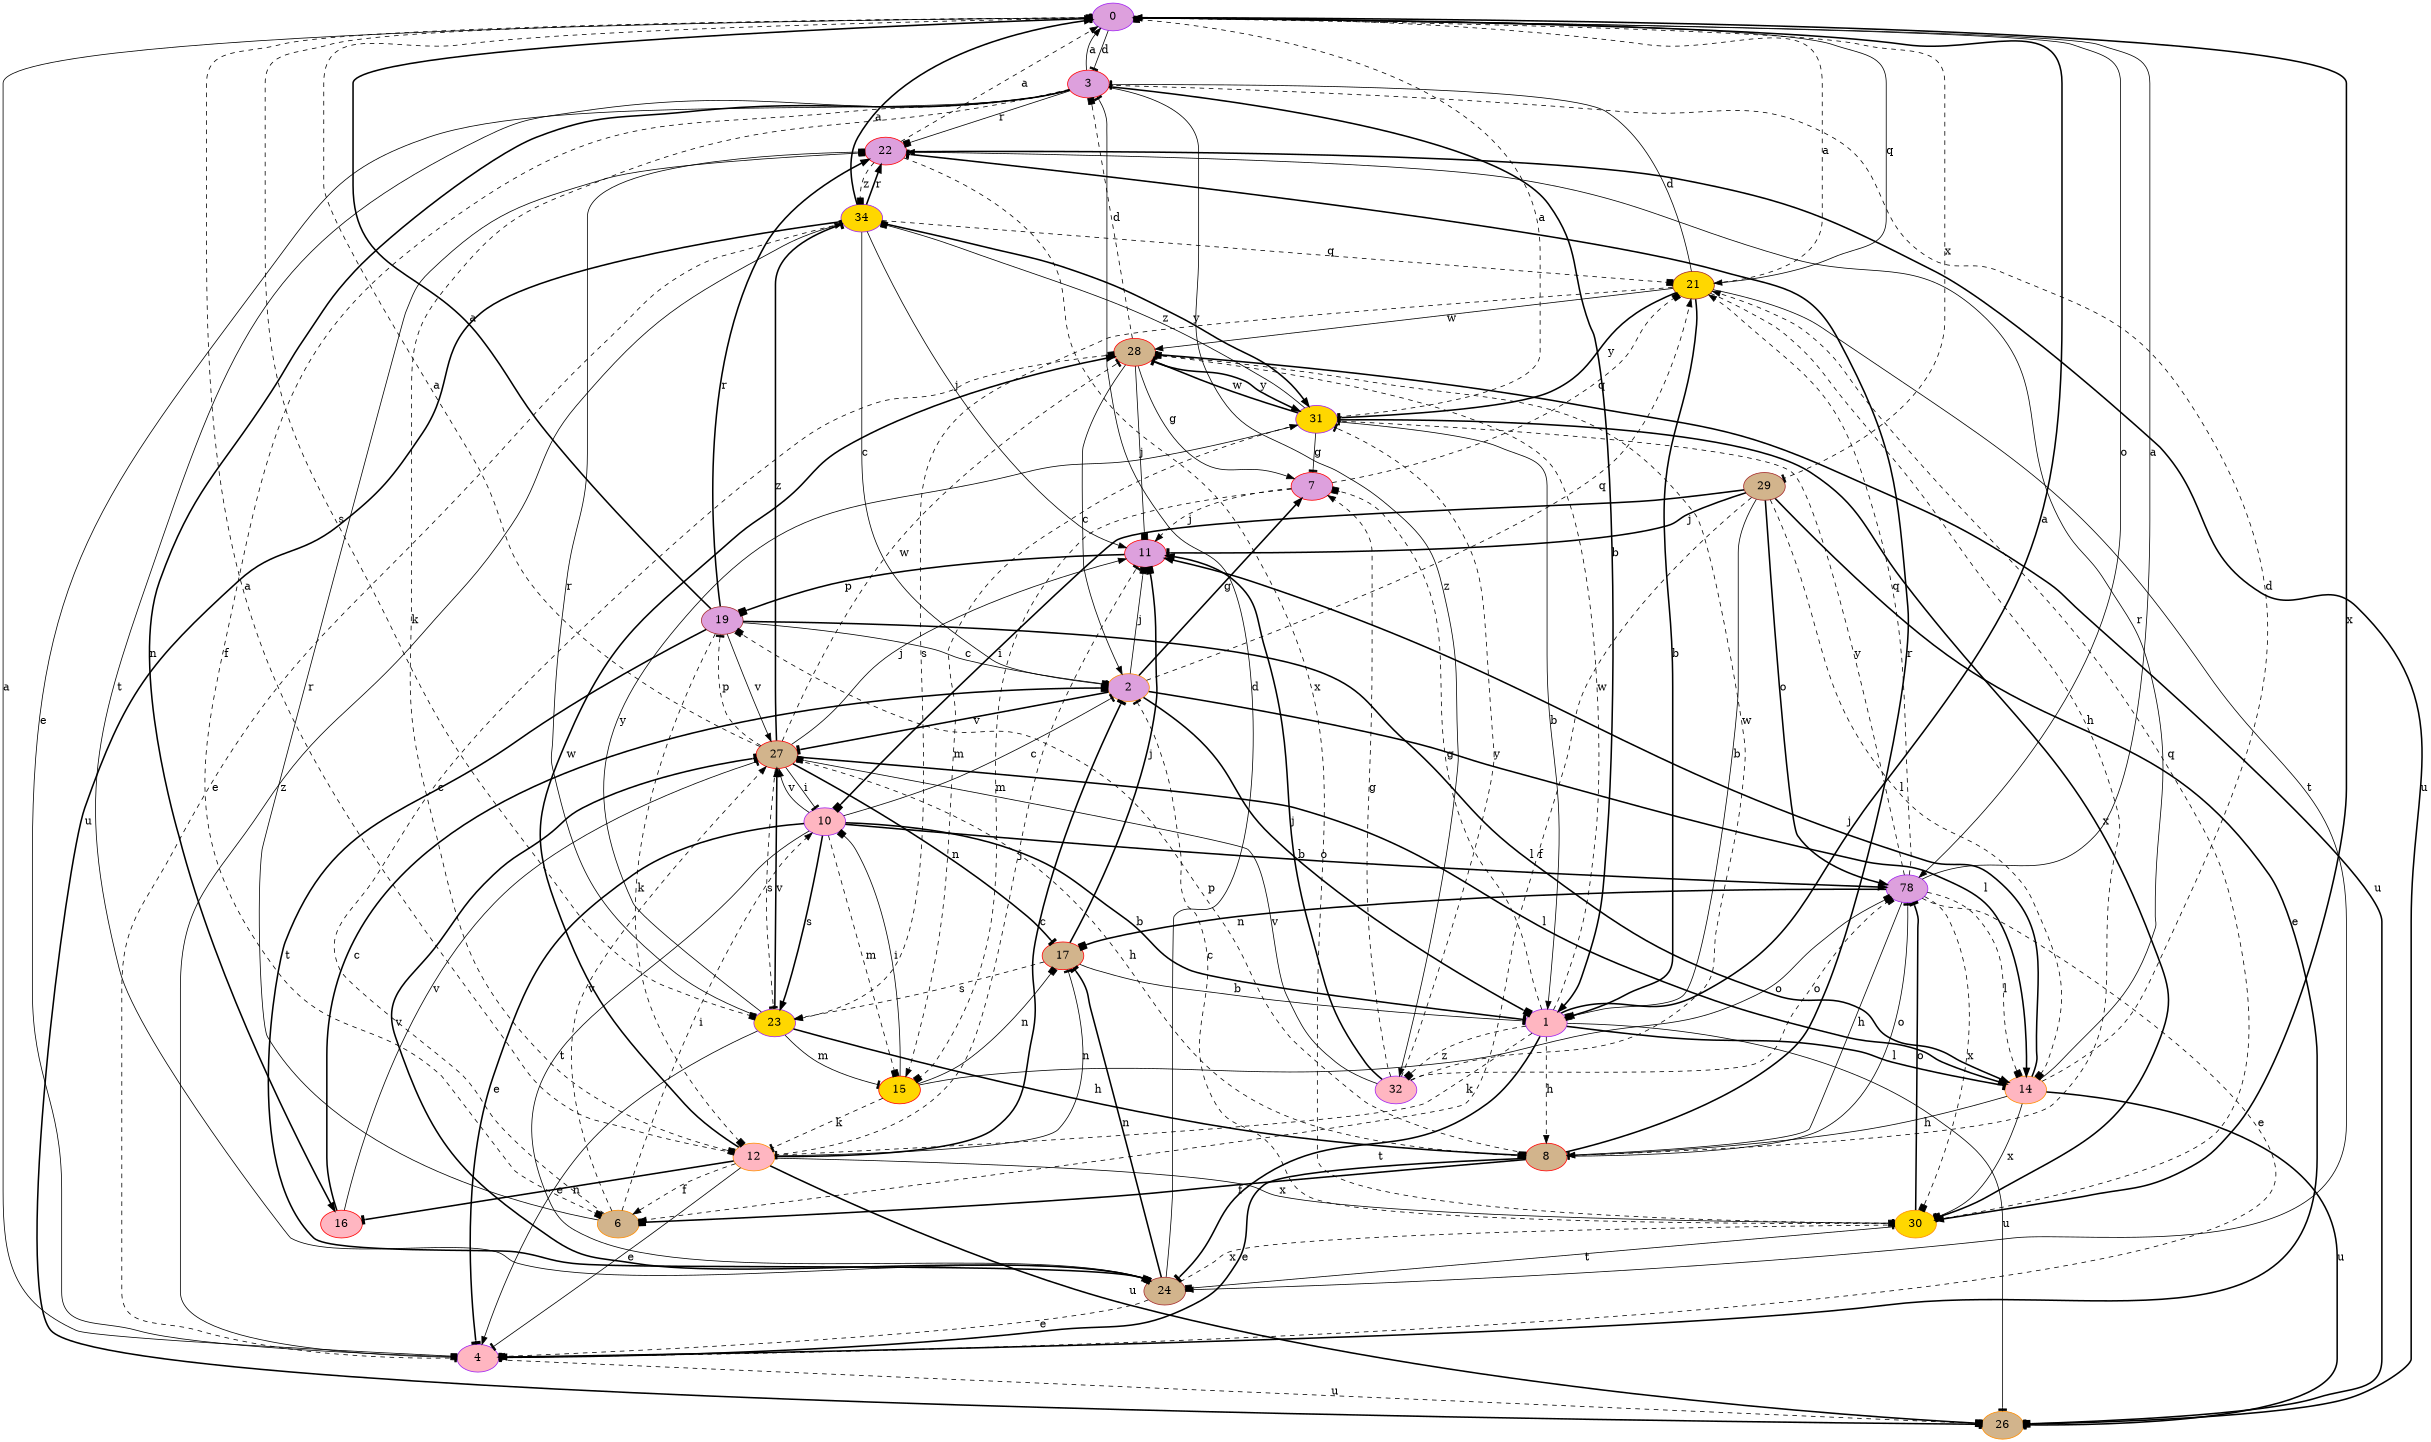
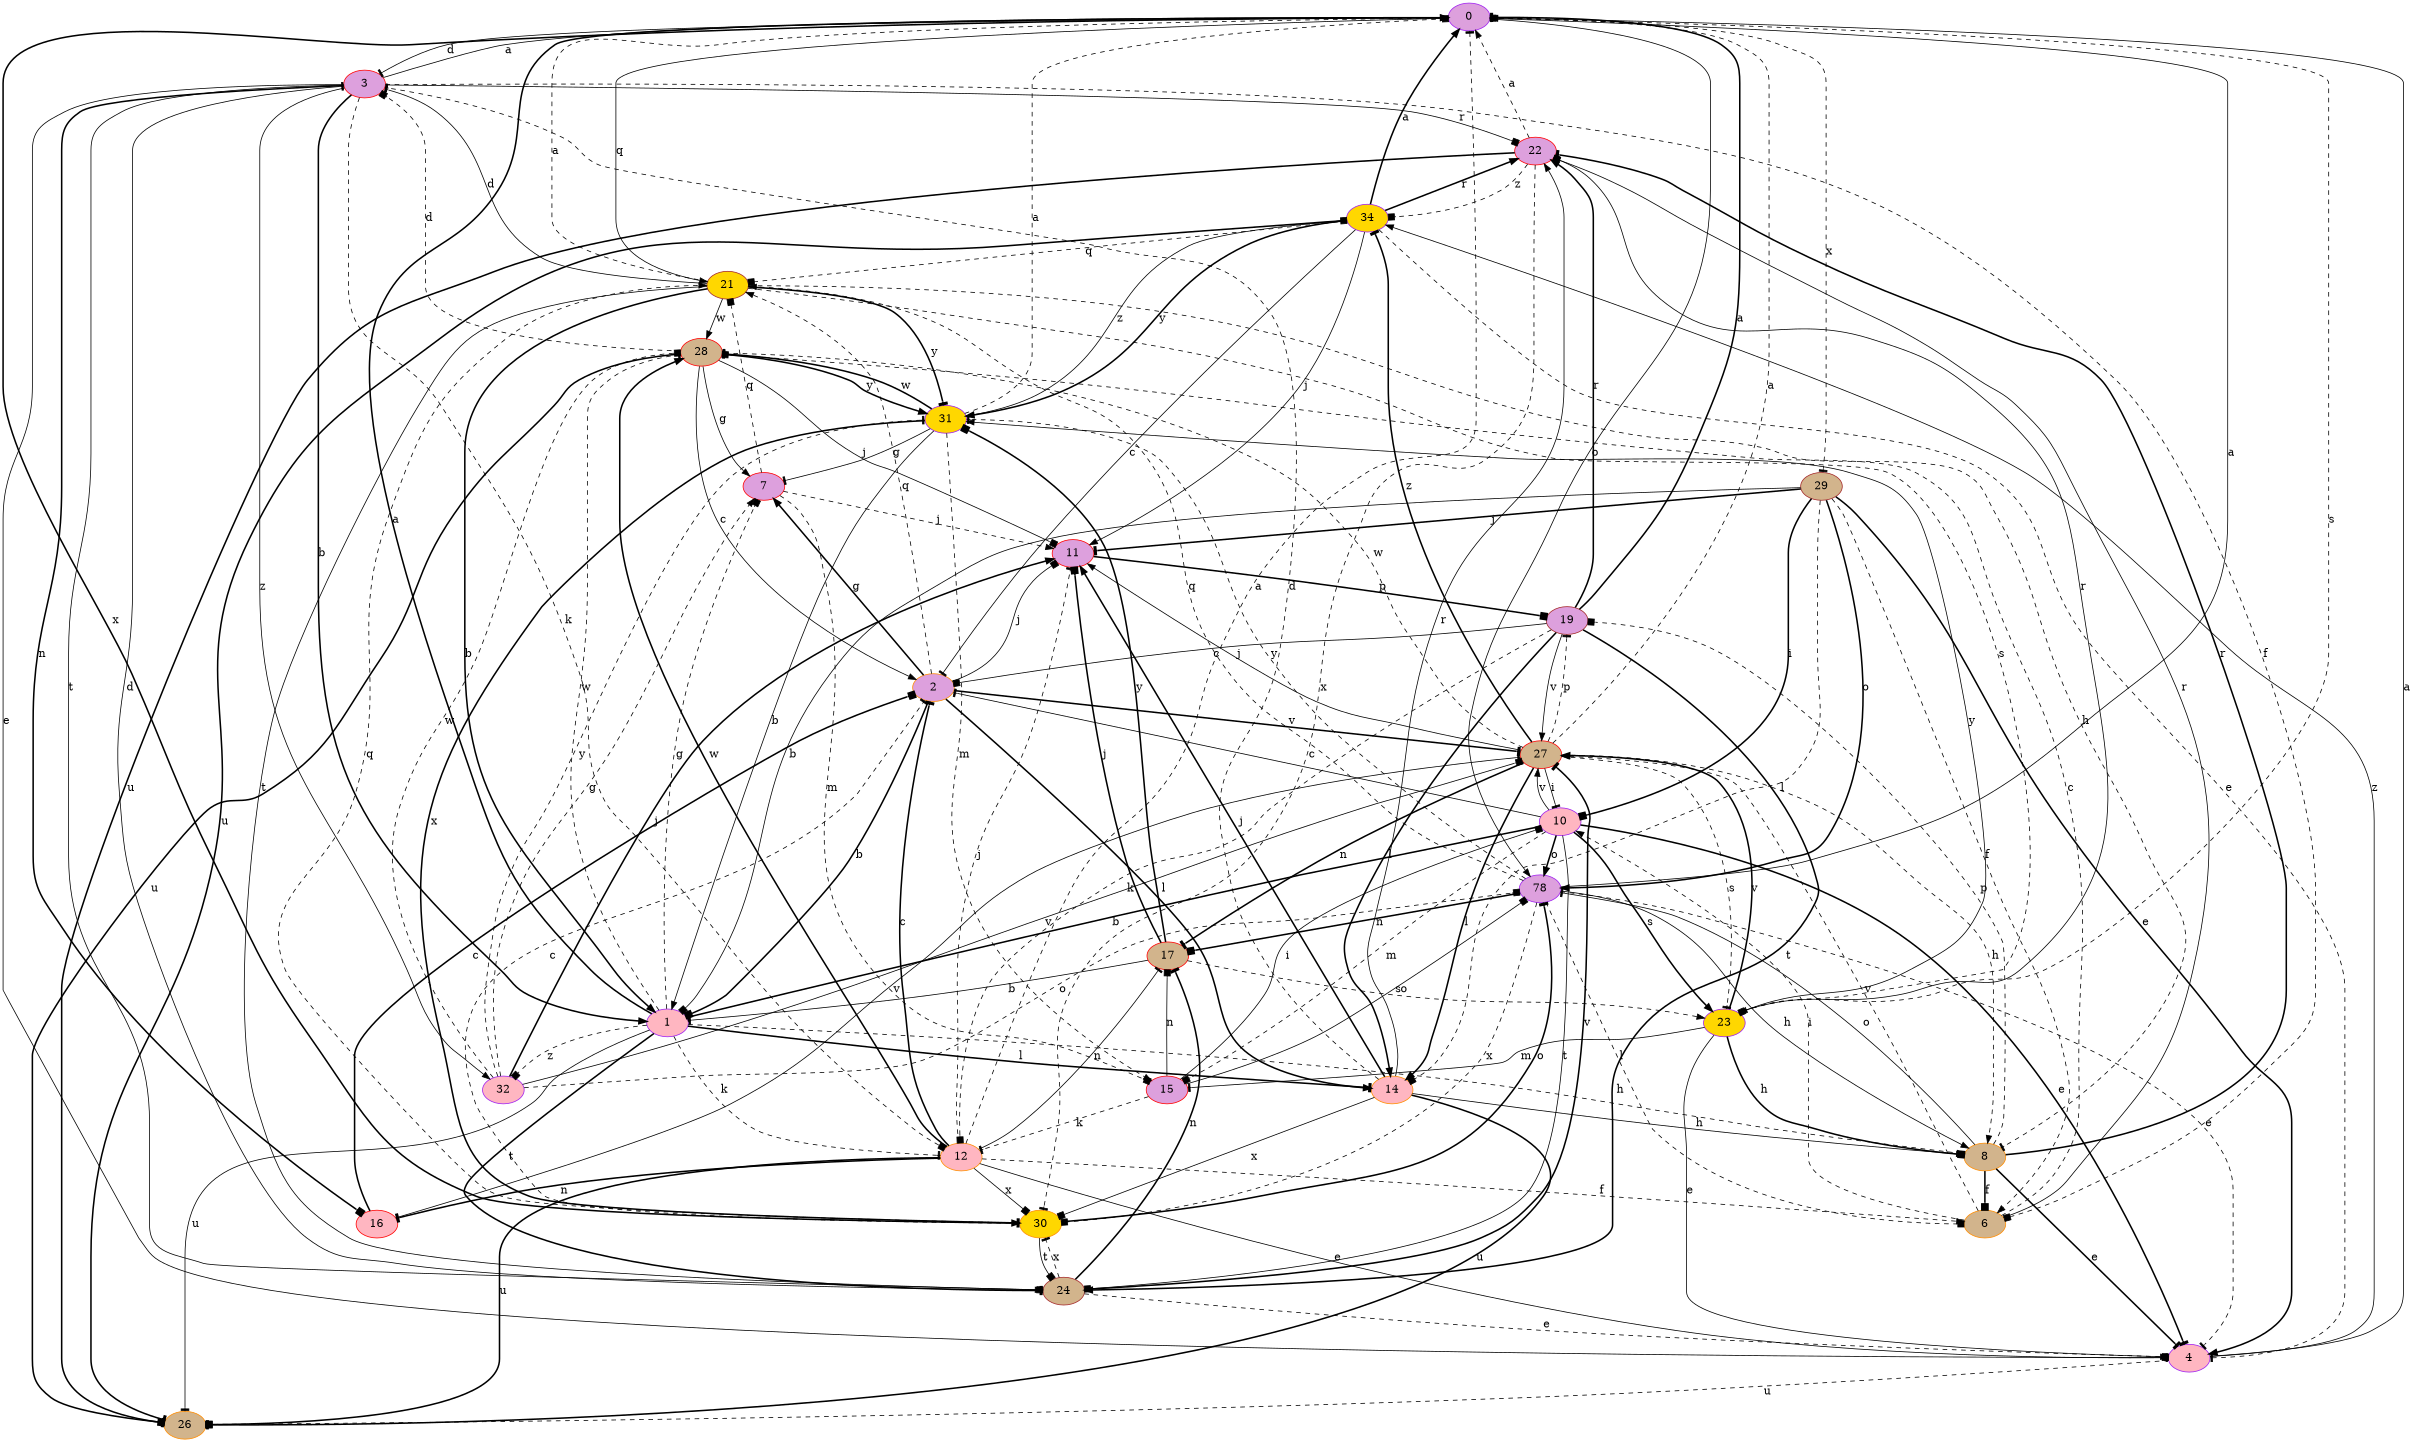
(304, 340) -> (50, 592)
none -> (1133, 668)
(2000, 963) -> (1681, 1153)
(900, 1090) -> (1167, 1090)
(1546, 1157) -> (1985, 1157)
